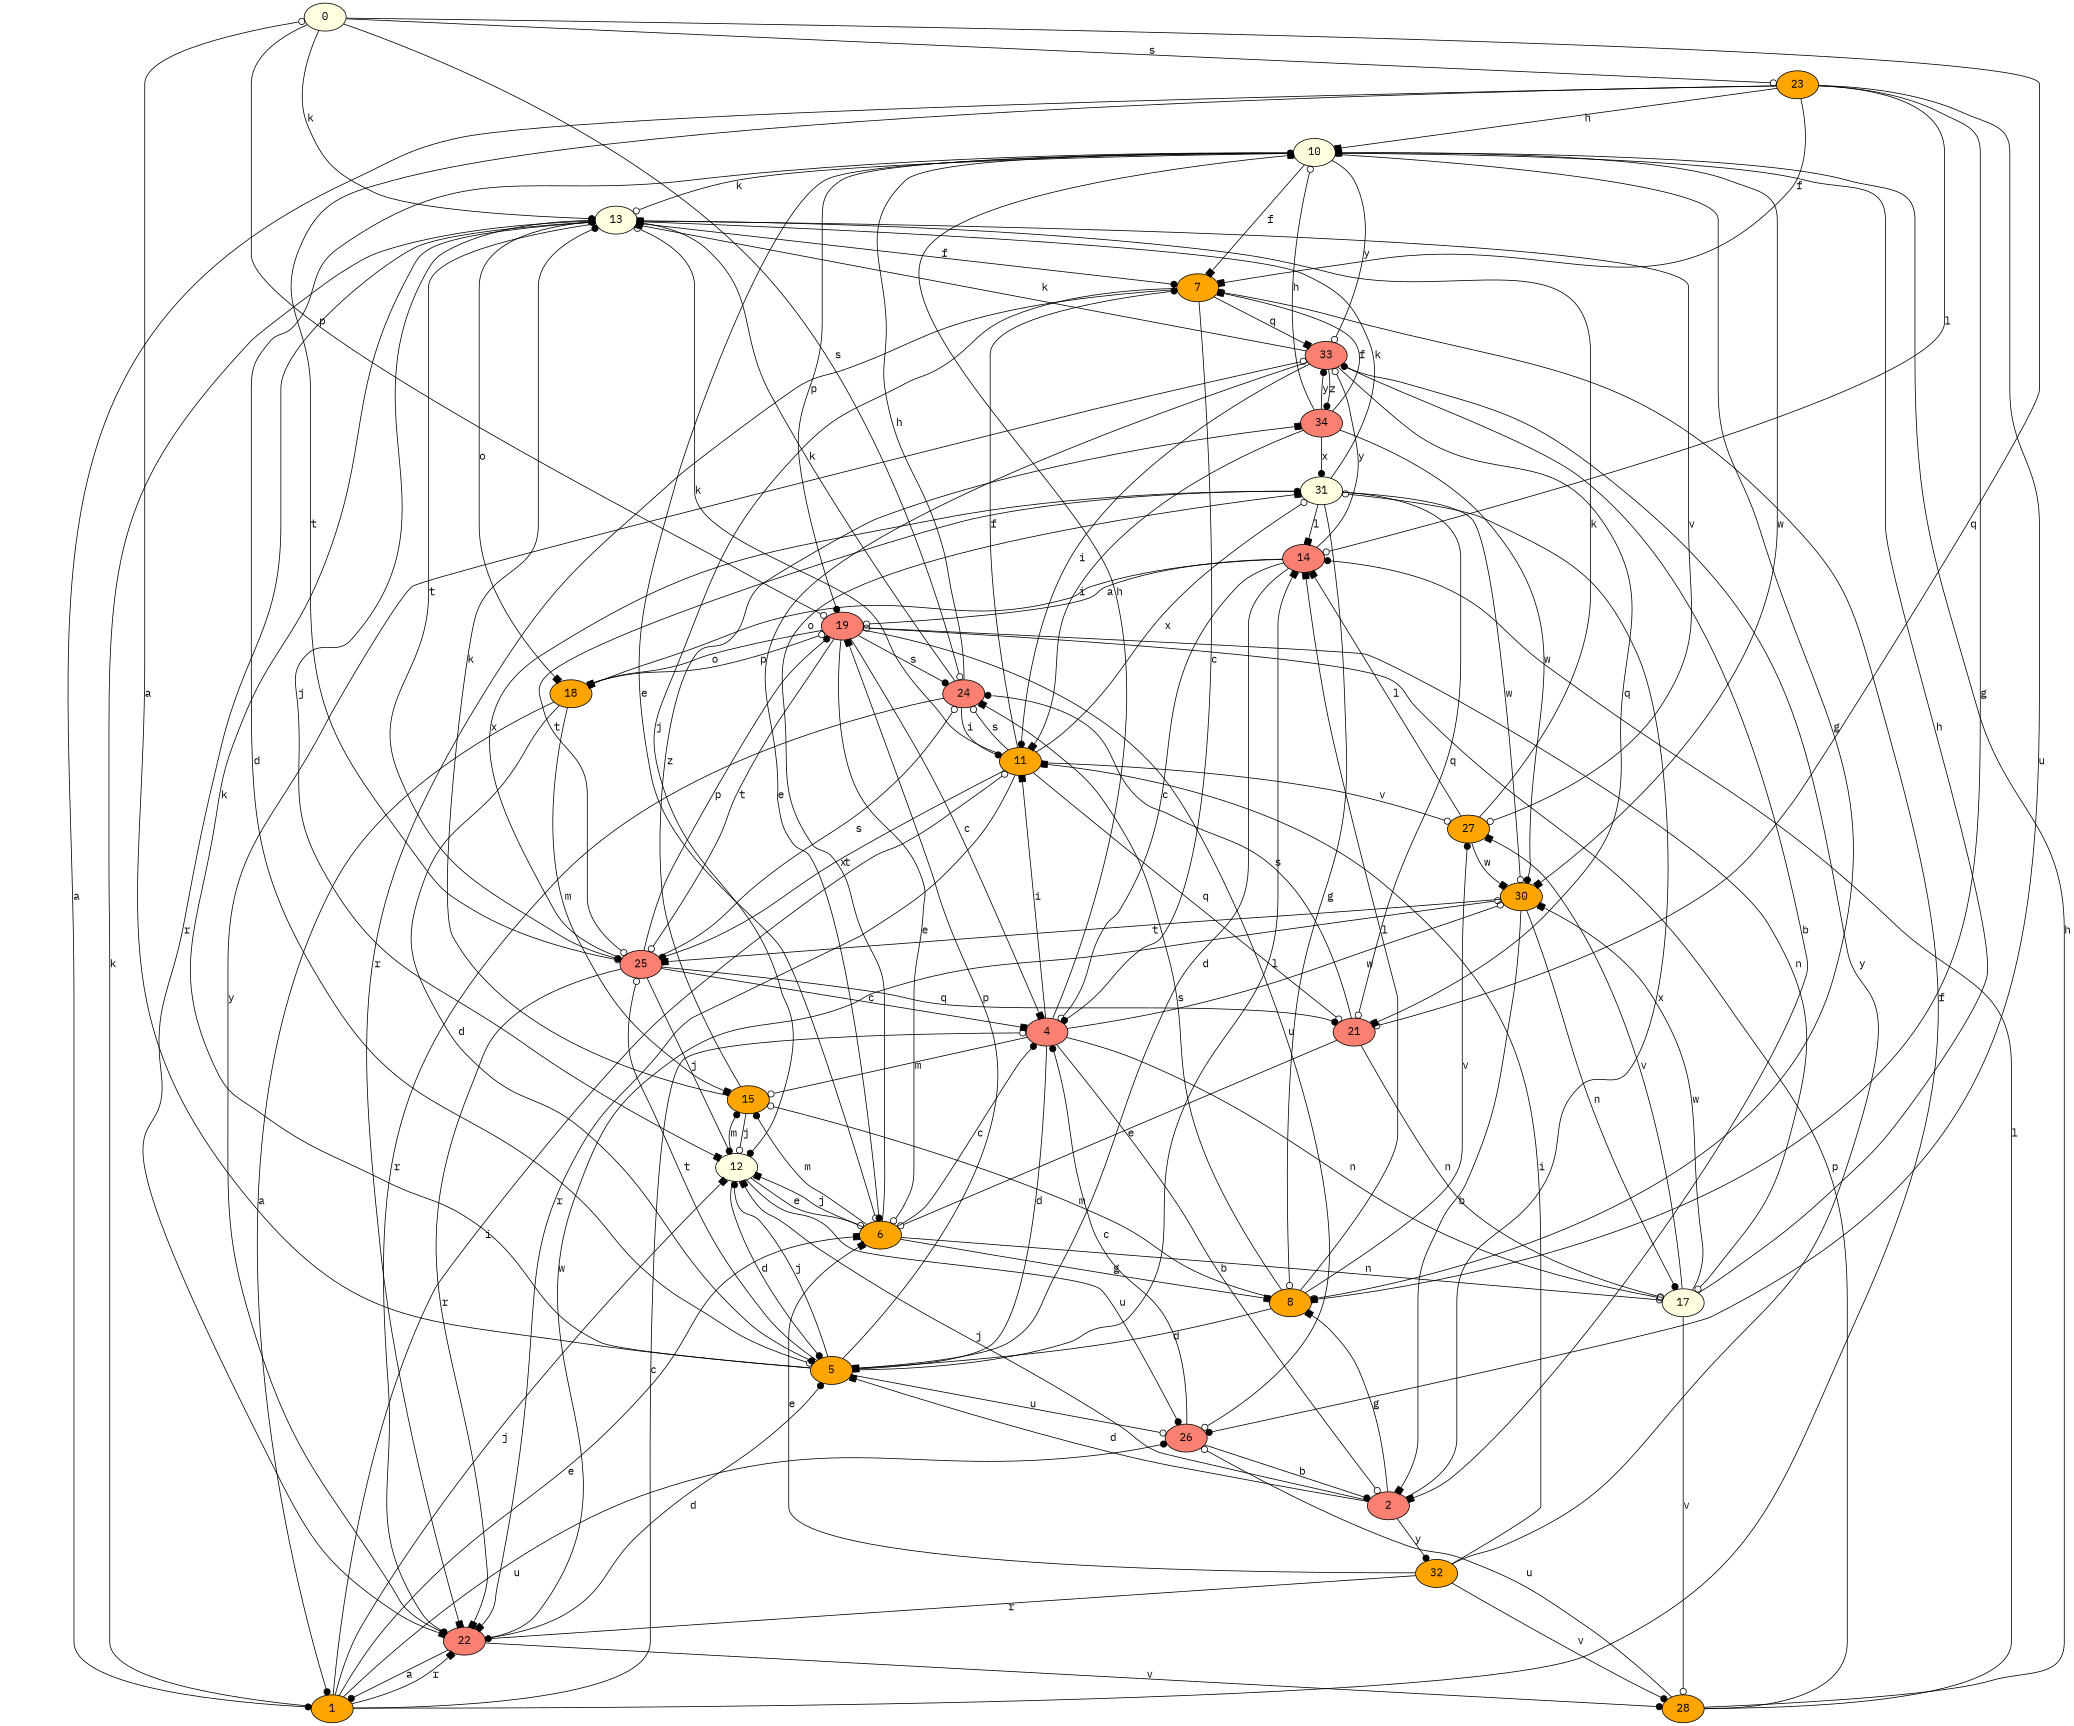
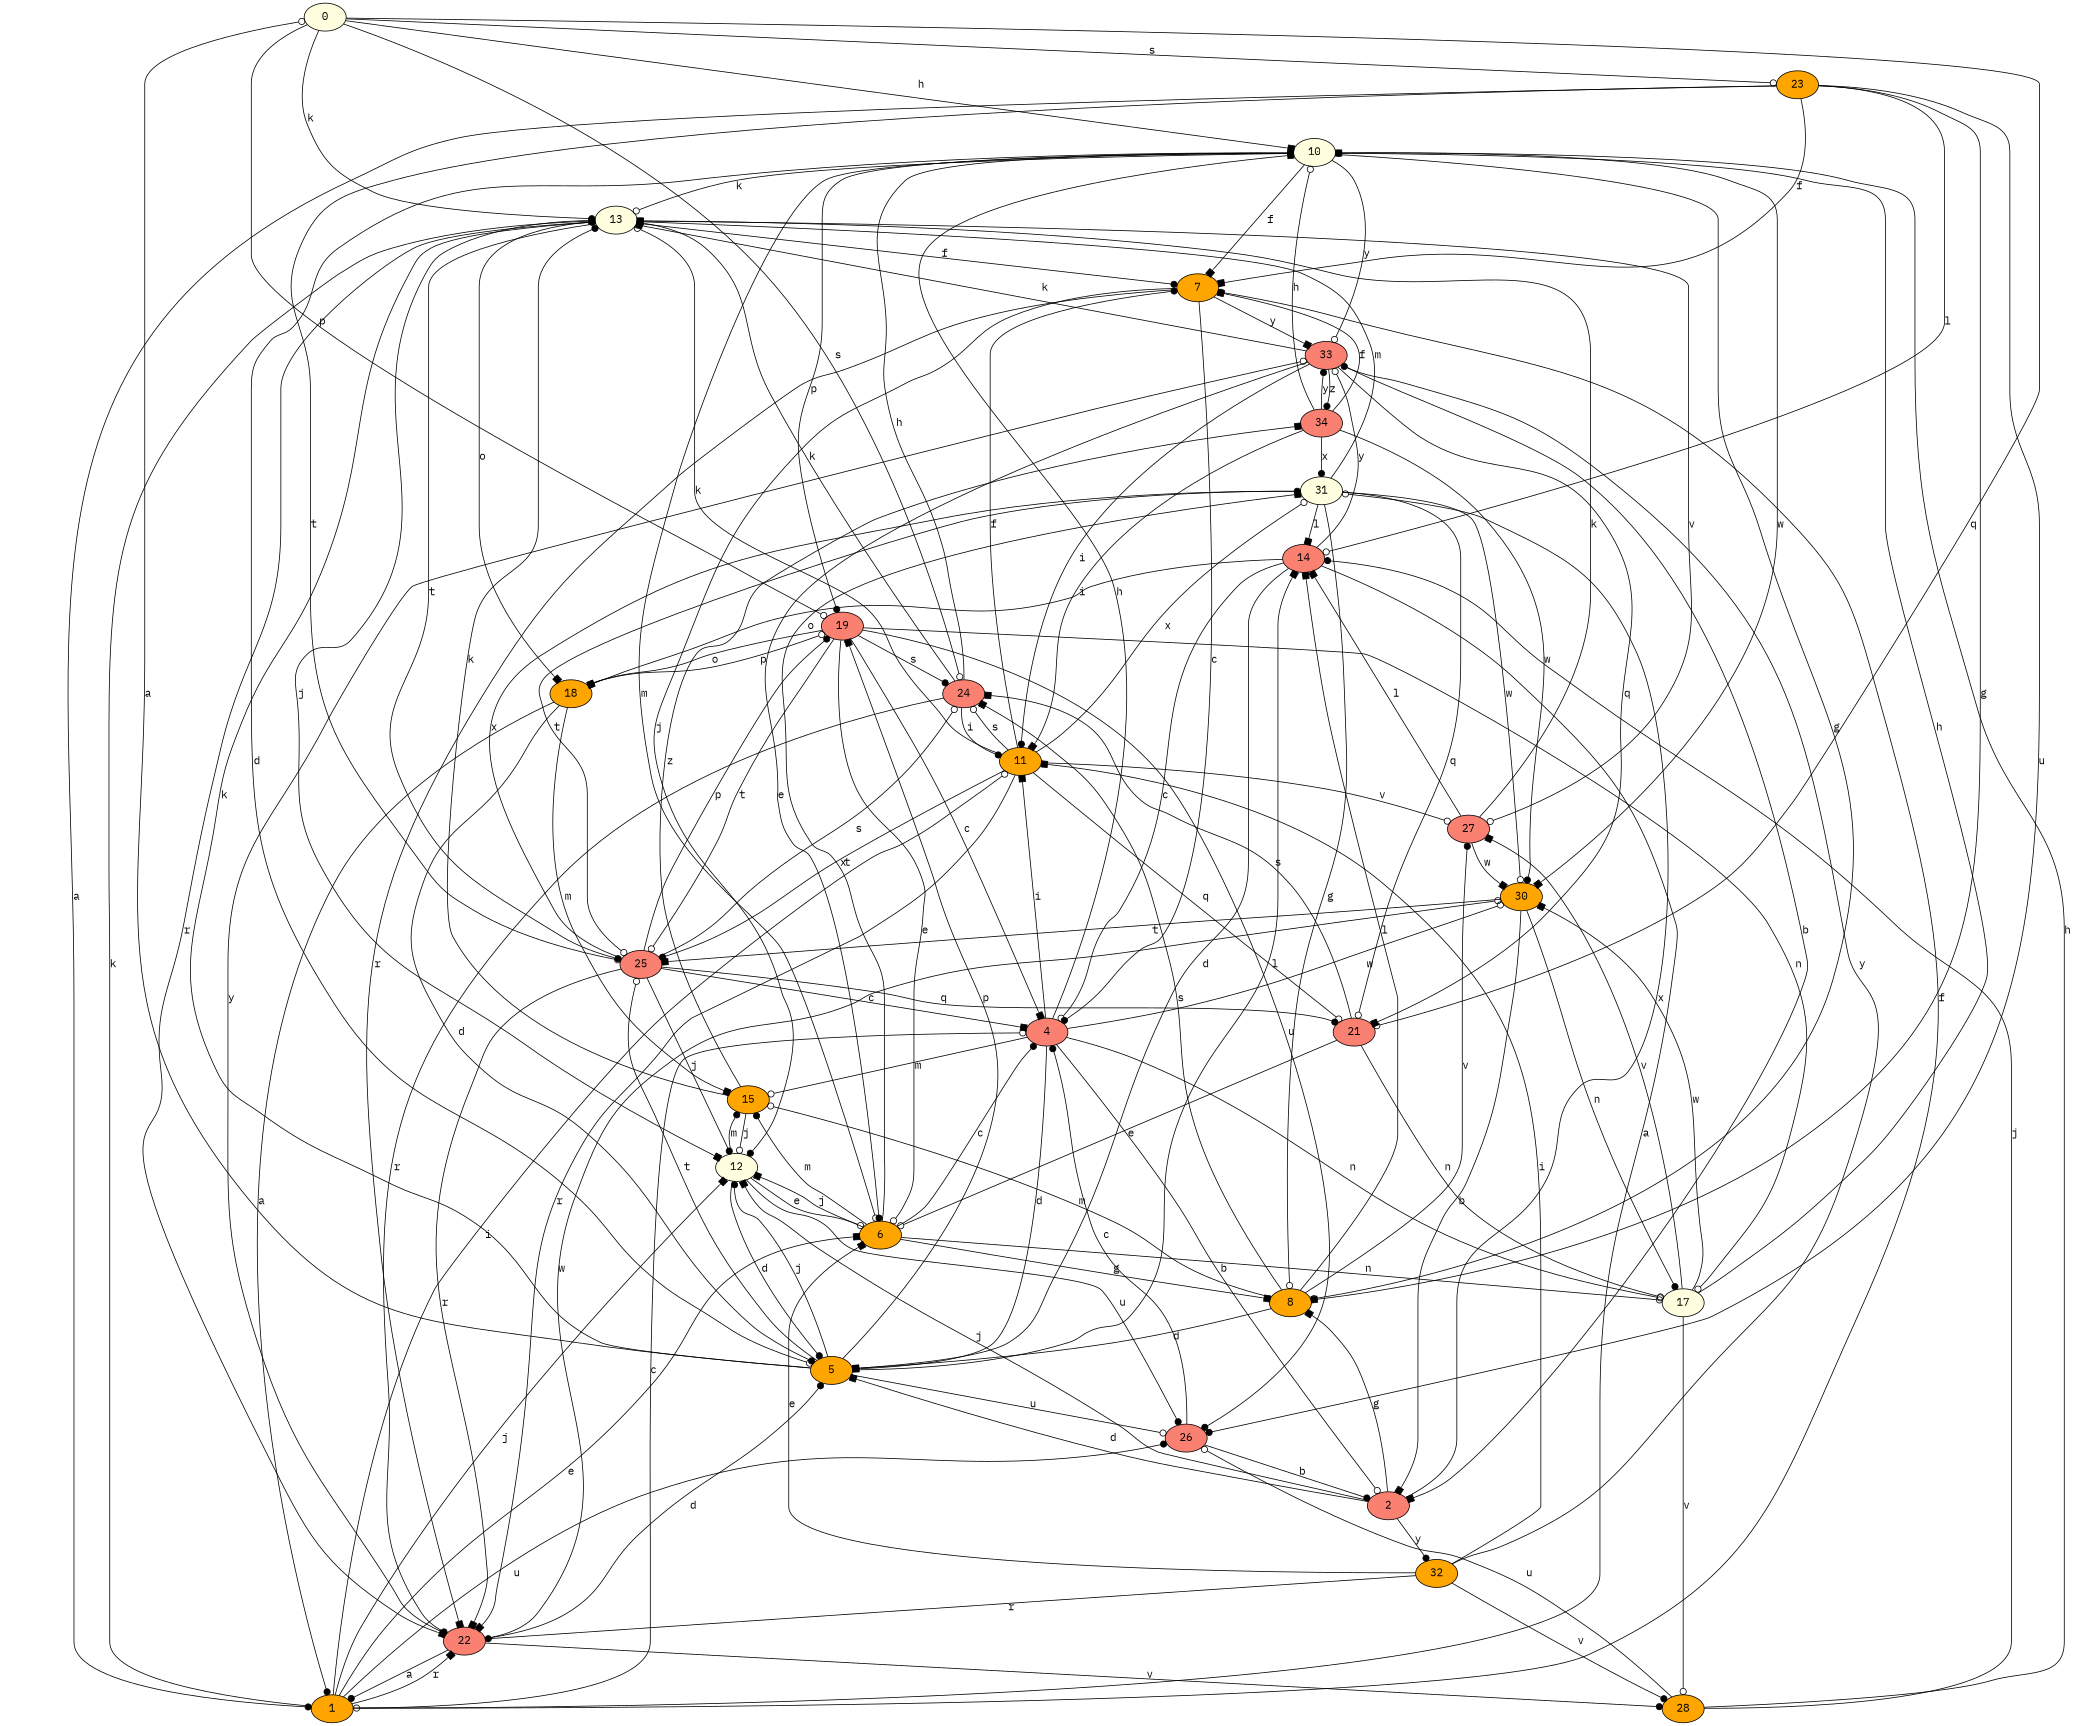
(1560, 118) -> (816, 84)
(1273, 322) -> (1273, 322)
(1378, 355) -> (1378, 355)
(1079, 601) -> (1570, 1602)
(644, 694) -> (644, 694)
(1469, 829) -> (1469, 829)
(1210, 833) -> (1210, 833)
(1243, 925) -> (1243, 925)
(1682, 943) -> none
(2015, 1134) -> (2015, 1134)
